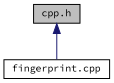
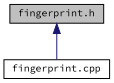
(57, 14) -> (57, 14)
